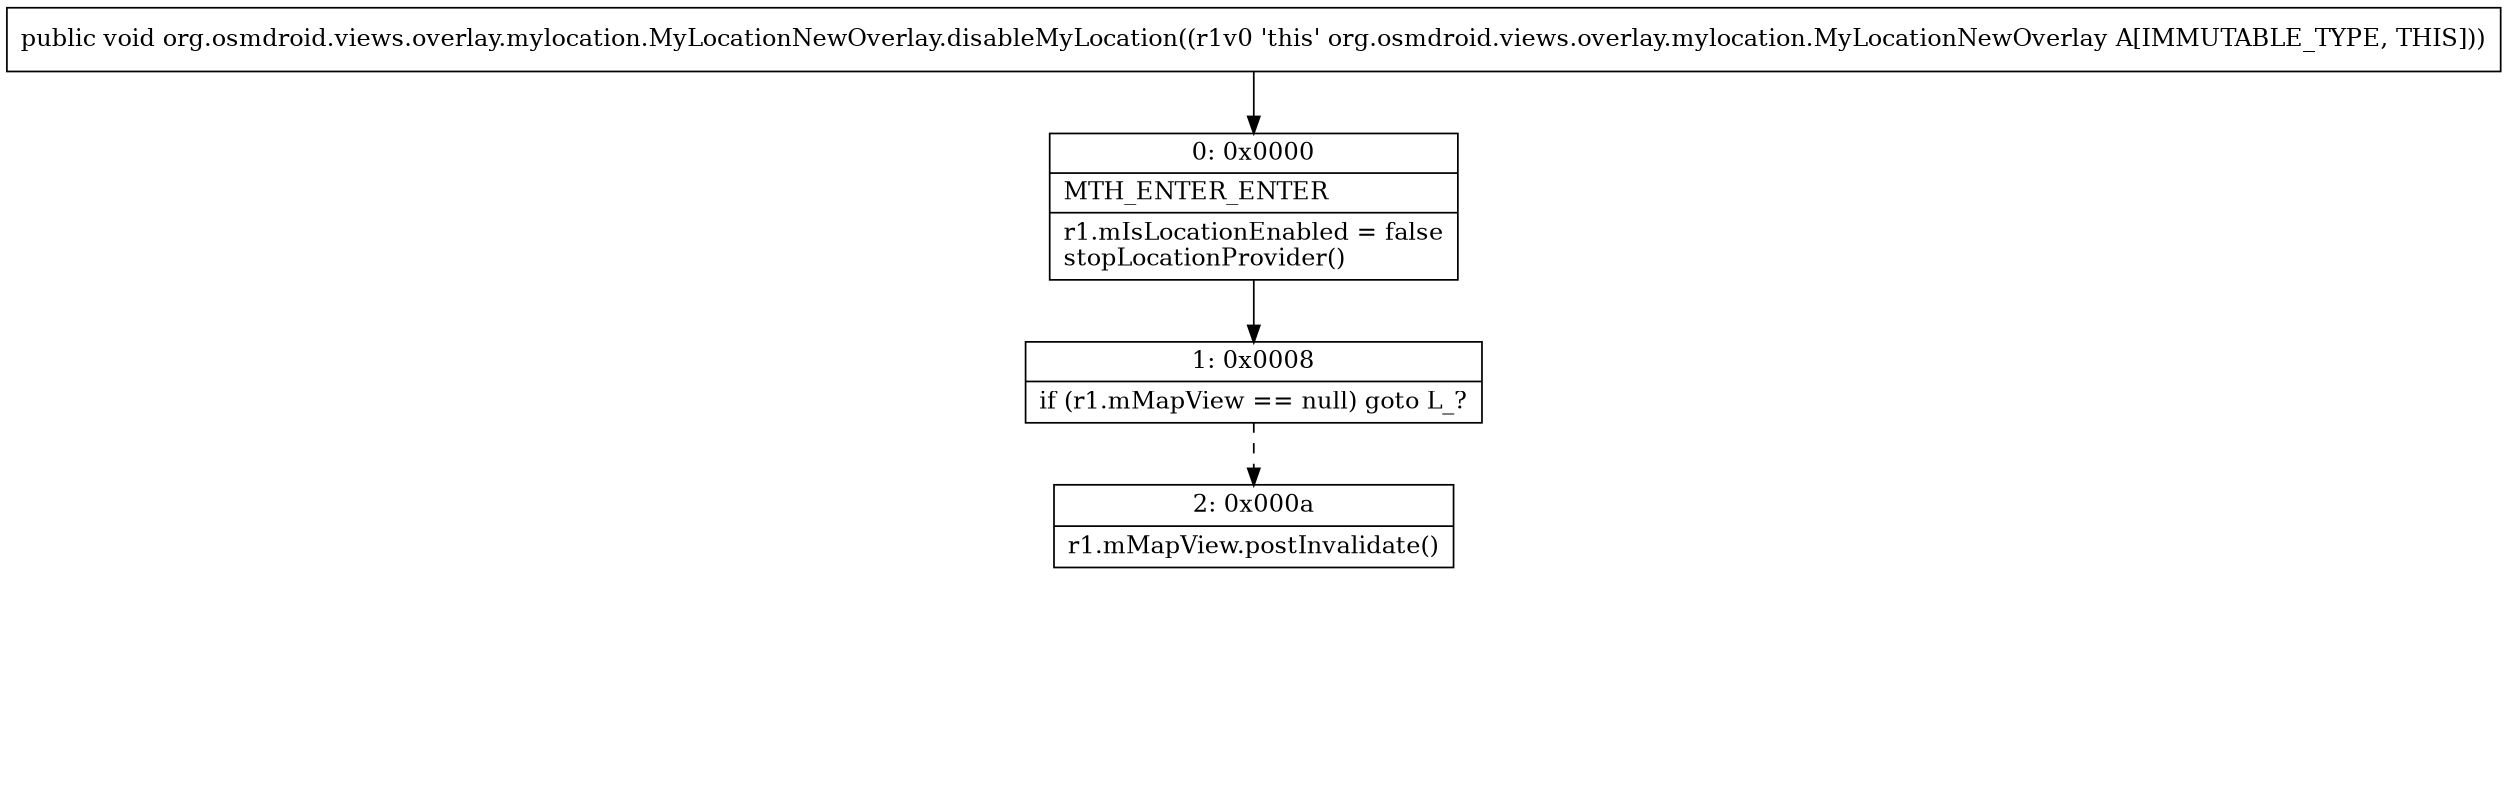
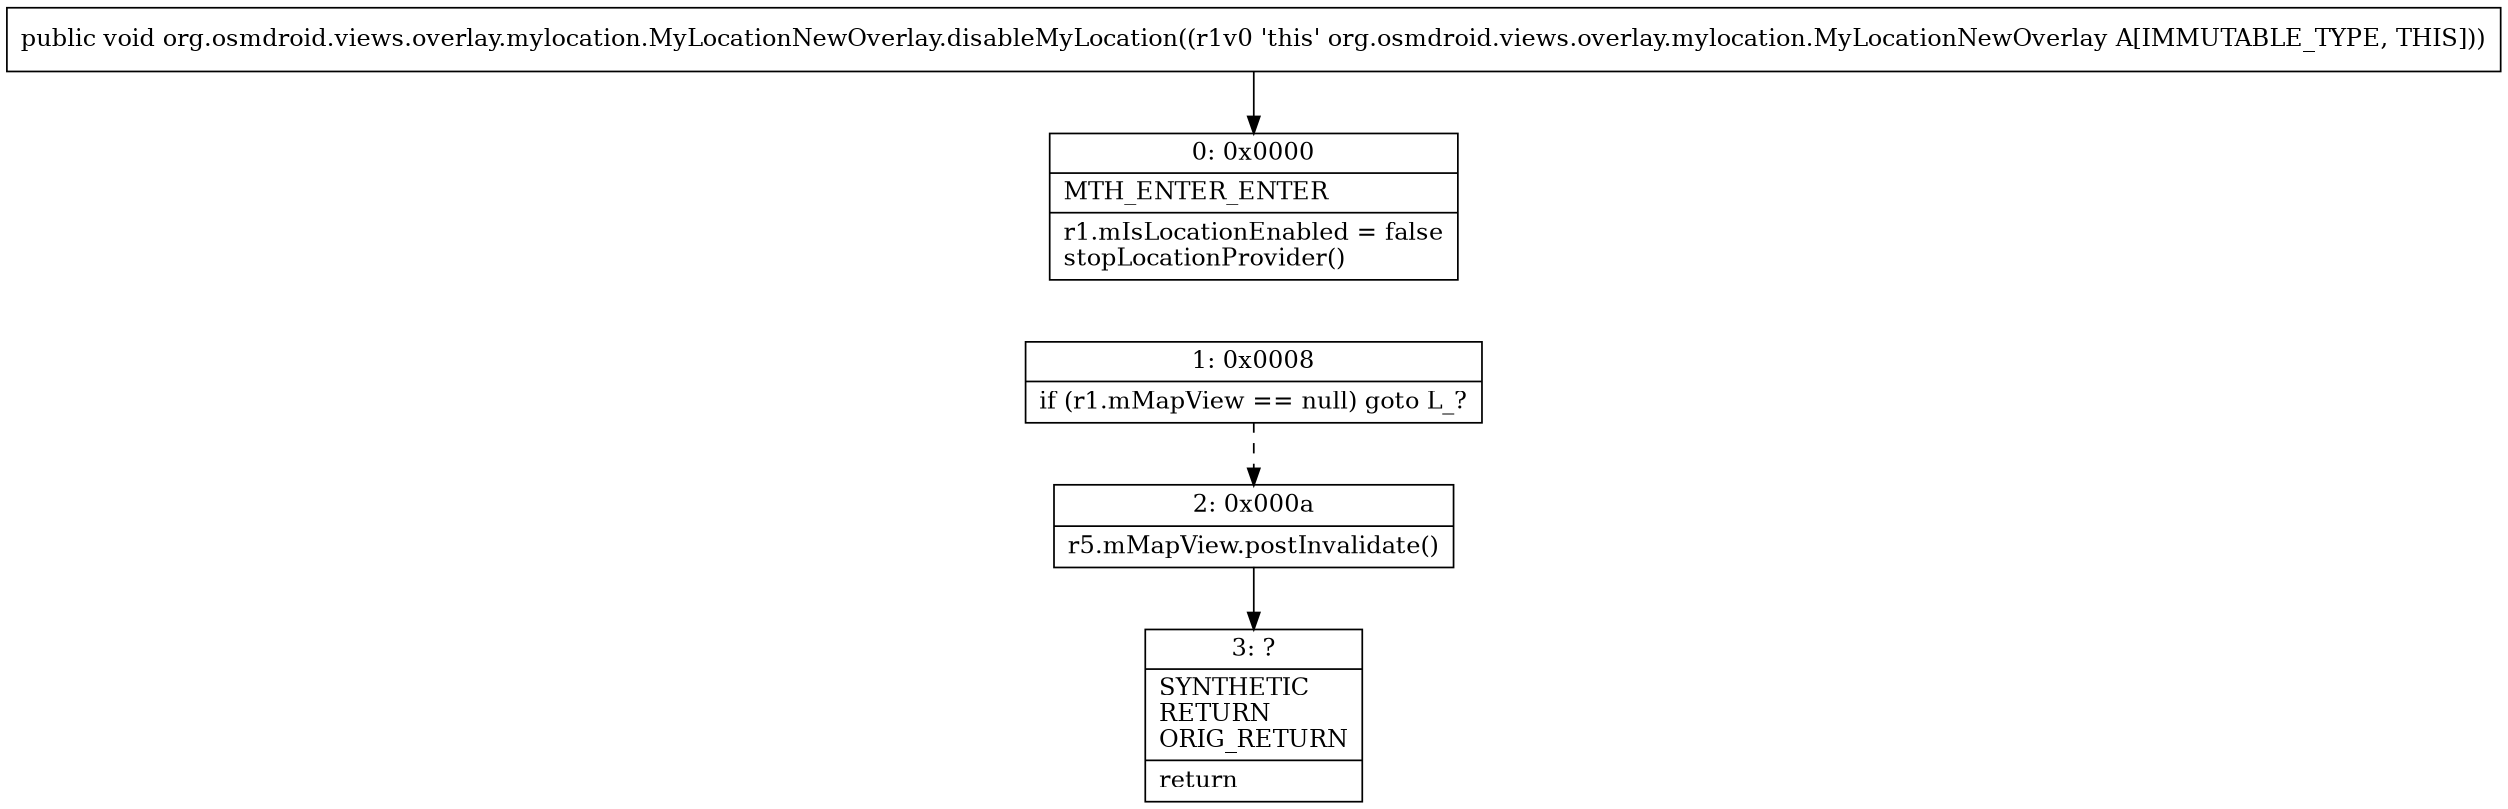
(1254, 302) -> none
(1254, 546) -> (1254, 546)
none -> (1254, 716)
